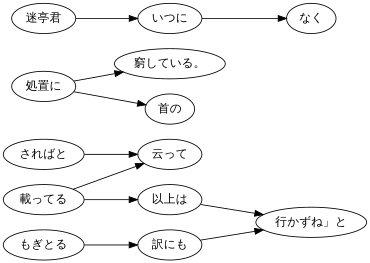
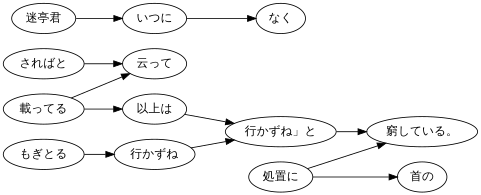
none -> (347, 132)
(170, 245) -> (155, 154)
